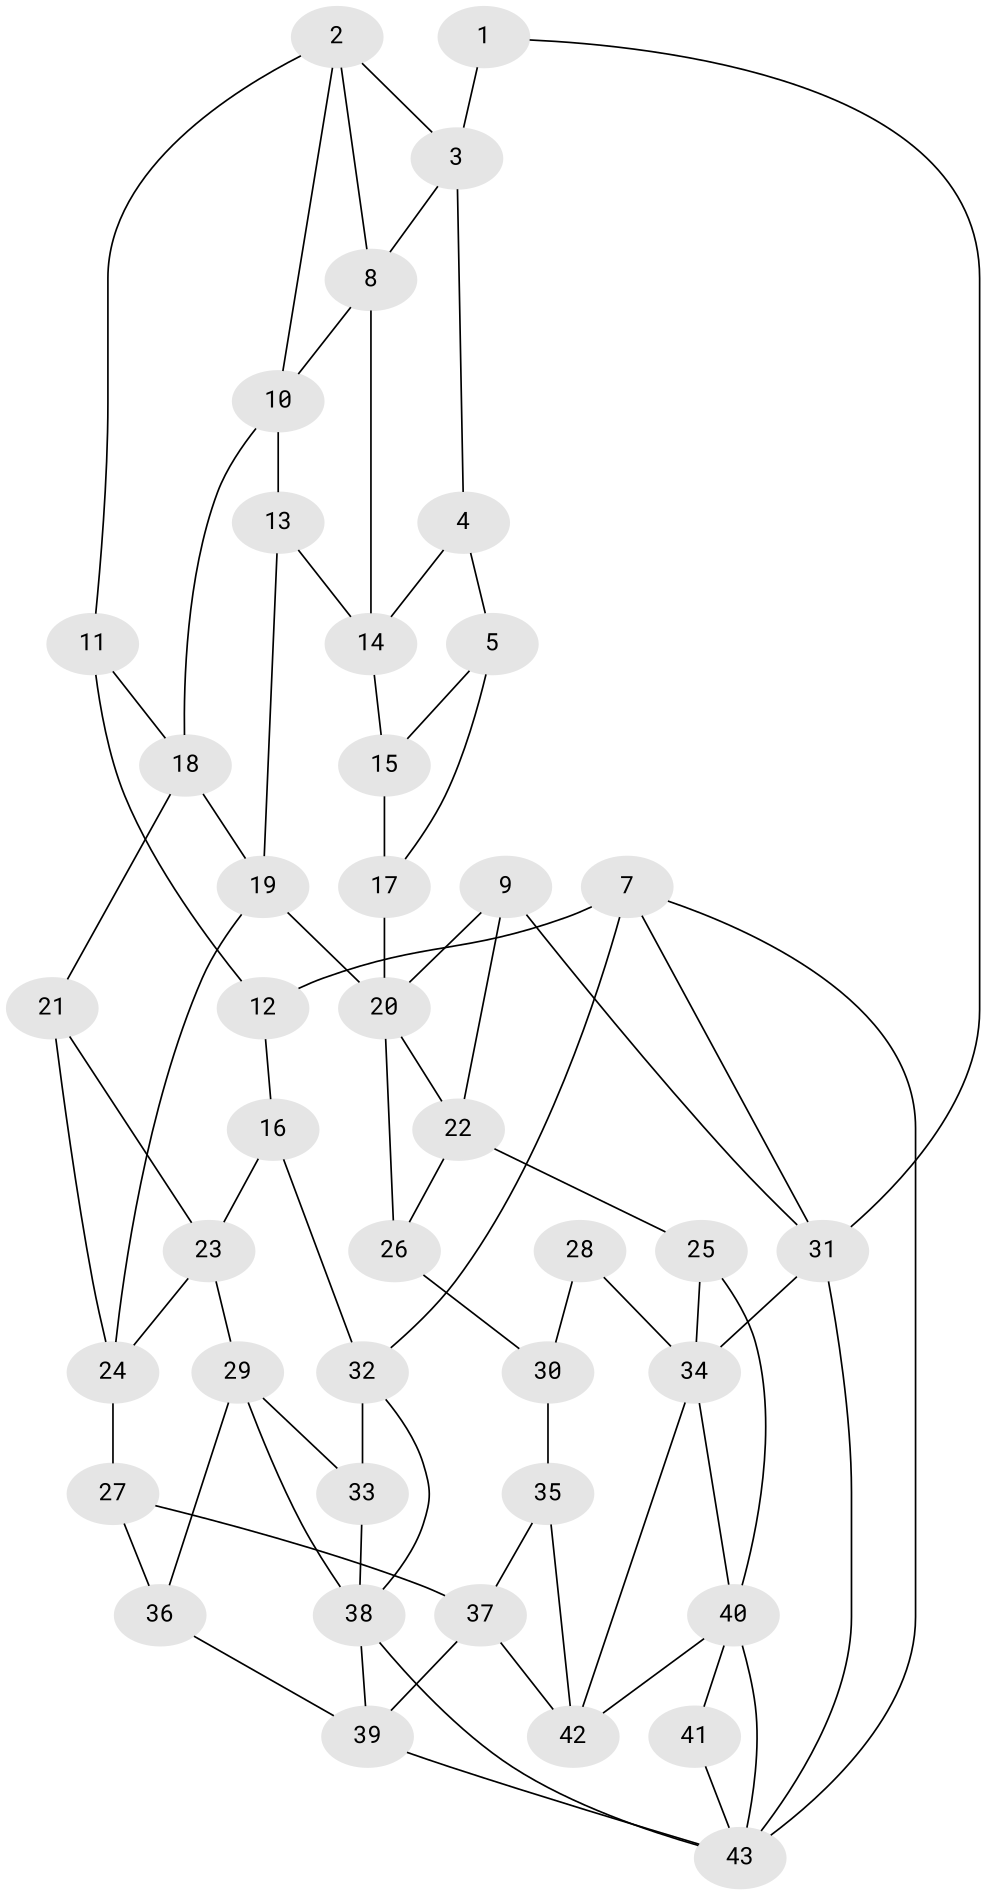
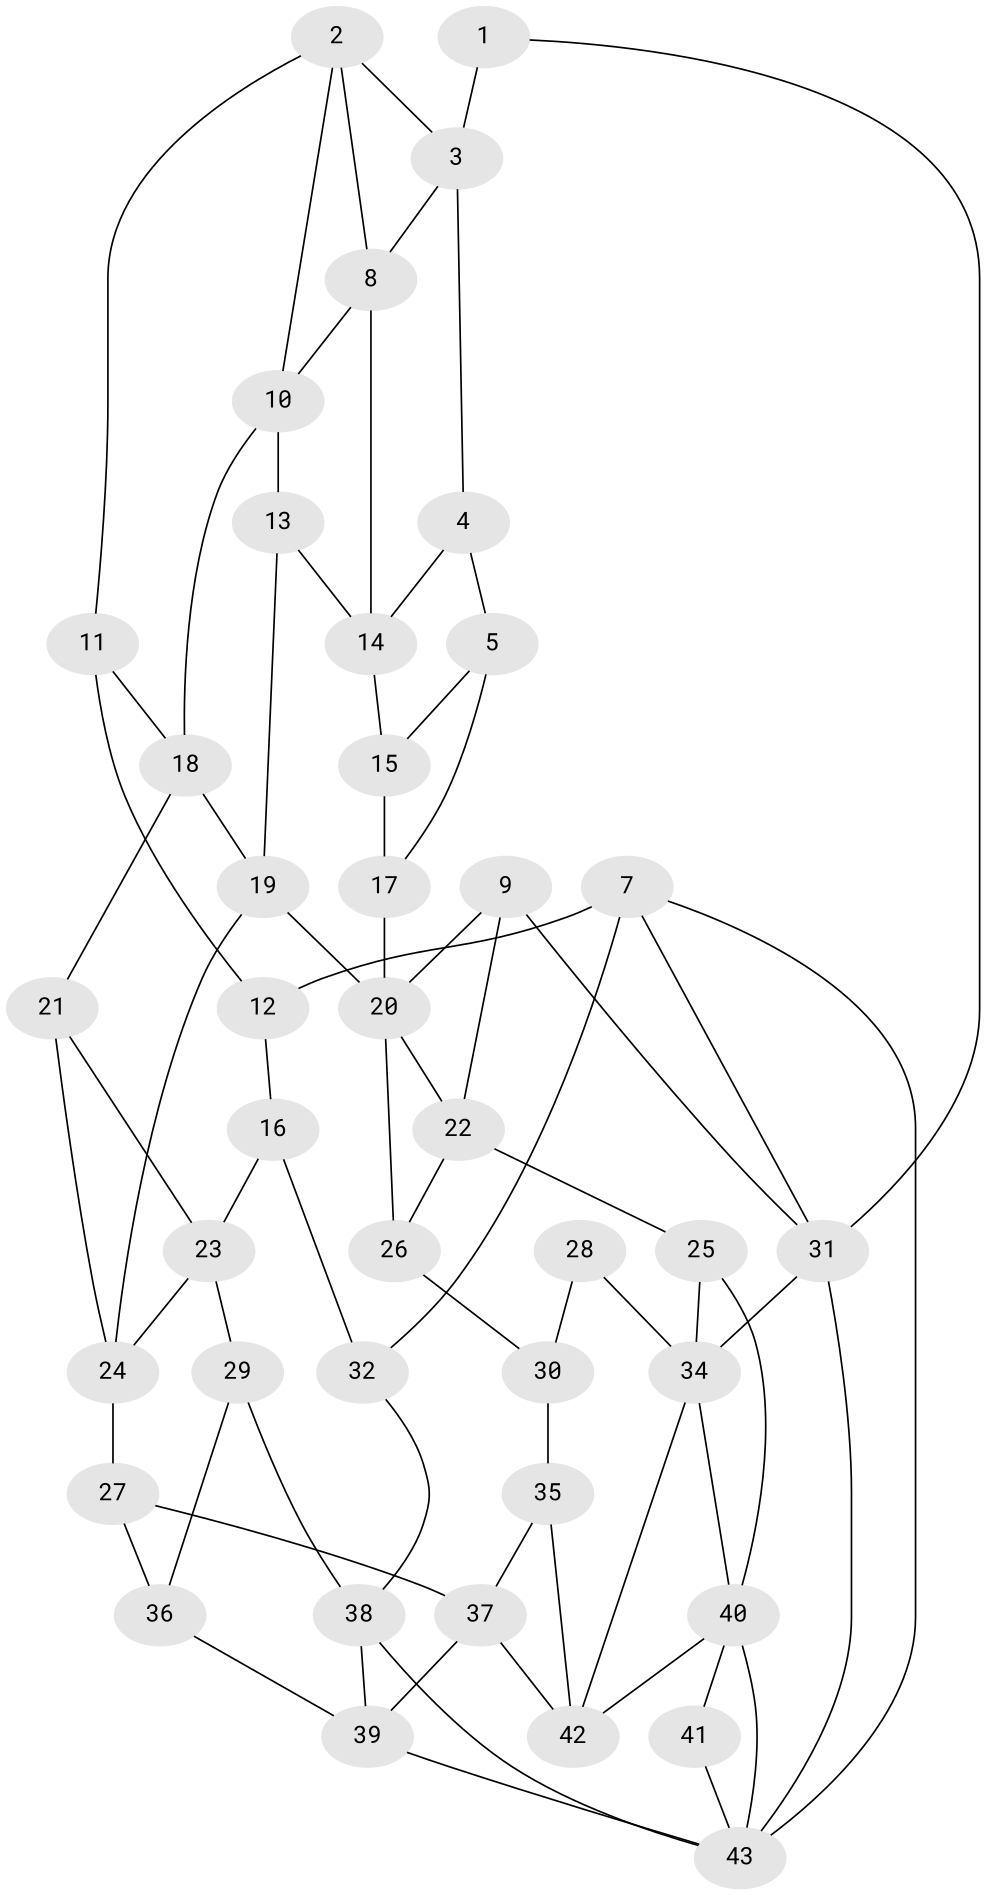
(363, 1494) -> none
